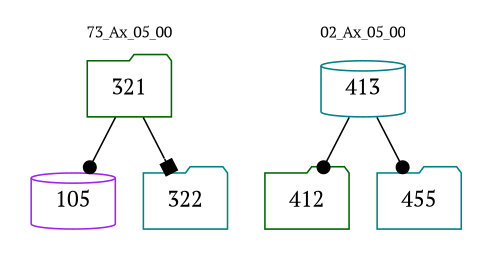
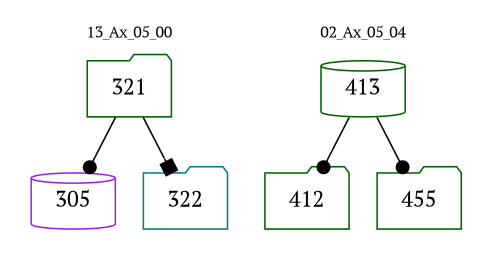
(129, 34) -> (129, 34)
(363, 34) -> (363, 34)
(363, 89) -> (363, 89)
(73, 201) -> (73, 201)
(419, 201) -> (419, 201)
